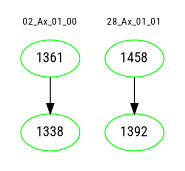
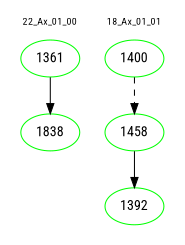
(50, 22) -> (50, 22)
(134, 22) -> (134, 22)
none -> (134, 59)
(50, 132) -> (50, 132)
